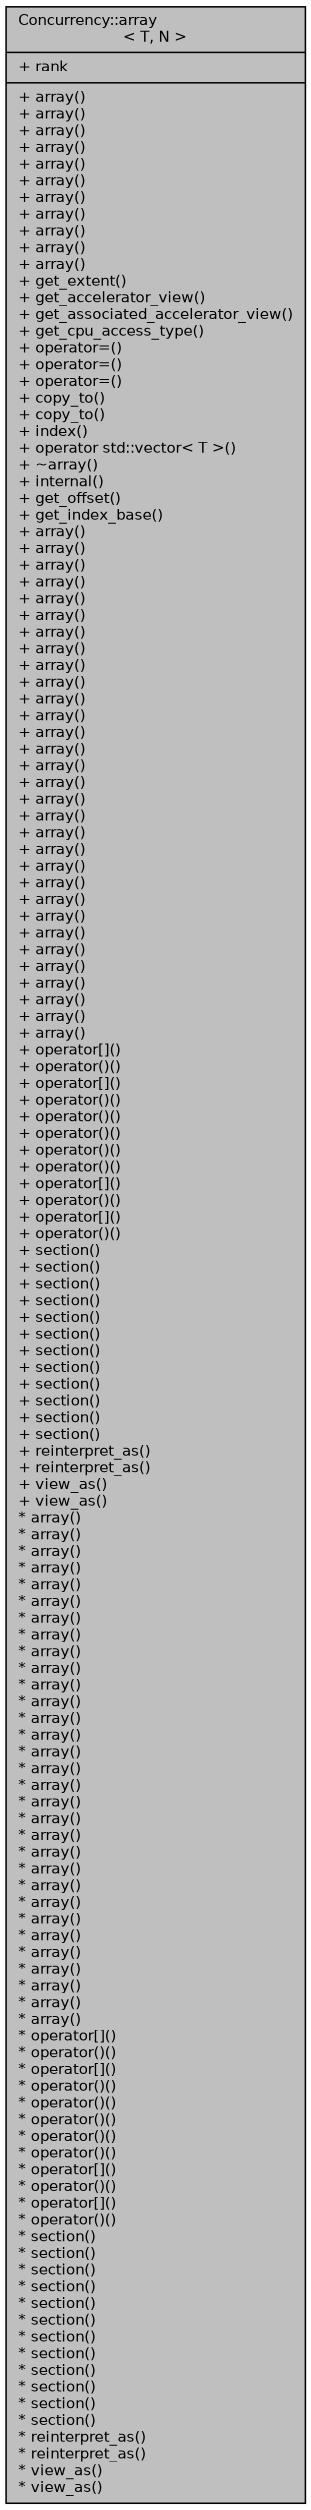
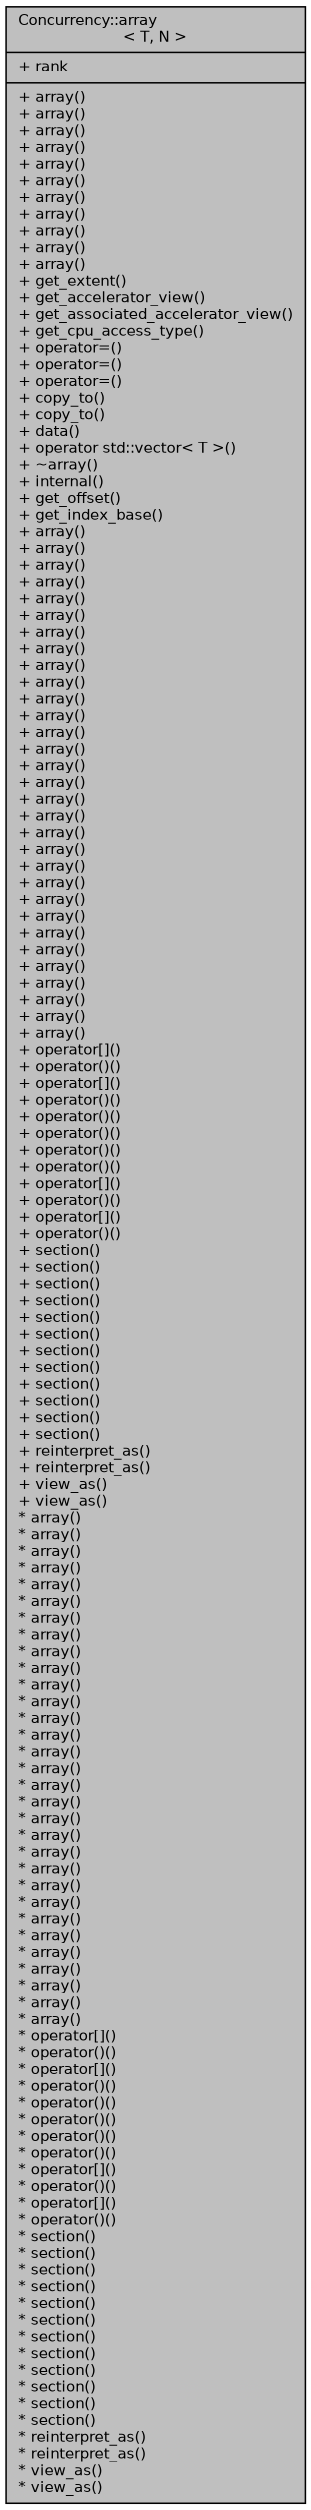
(53, 432) -> (49, 432)
